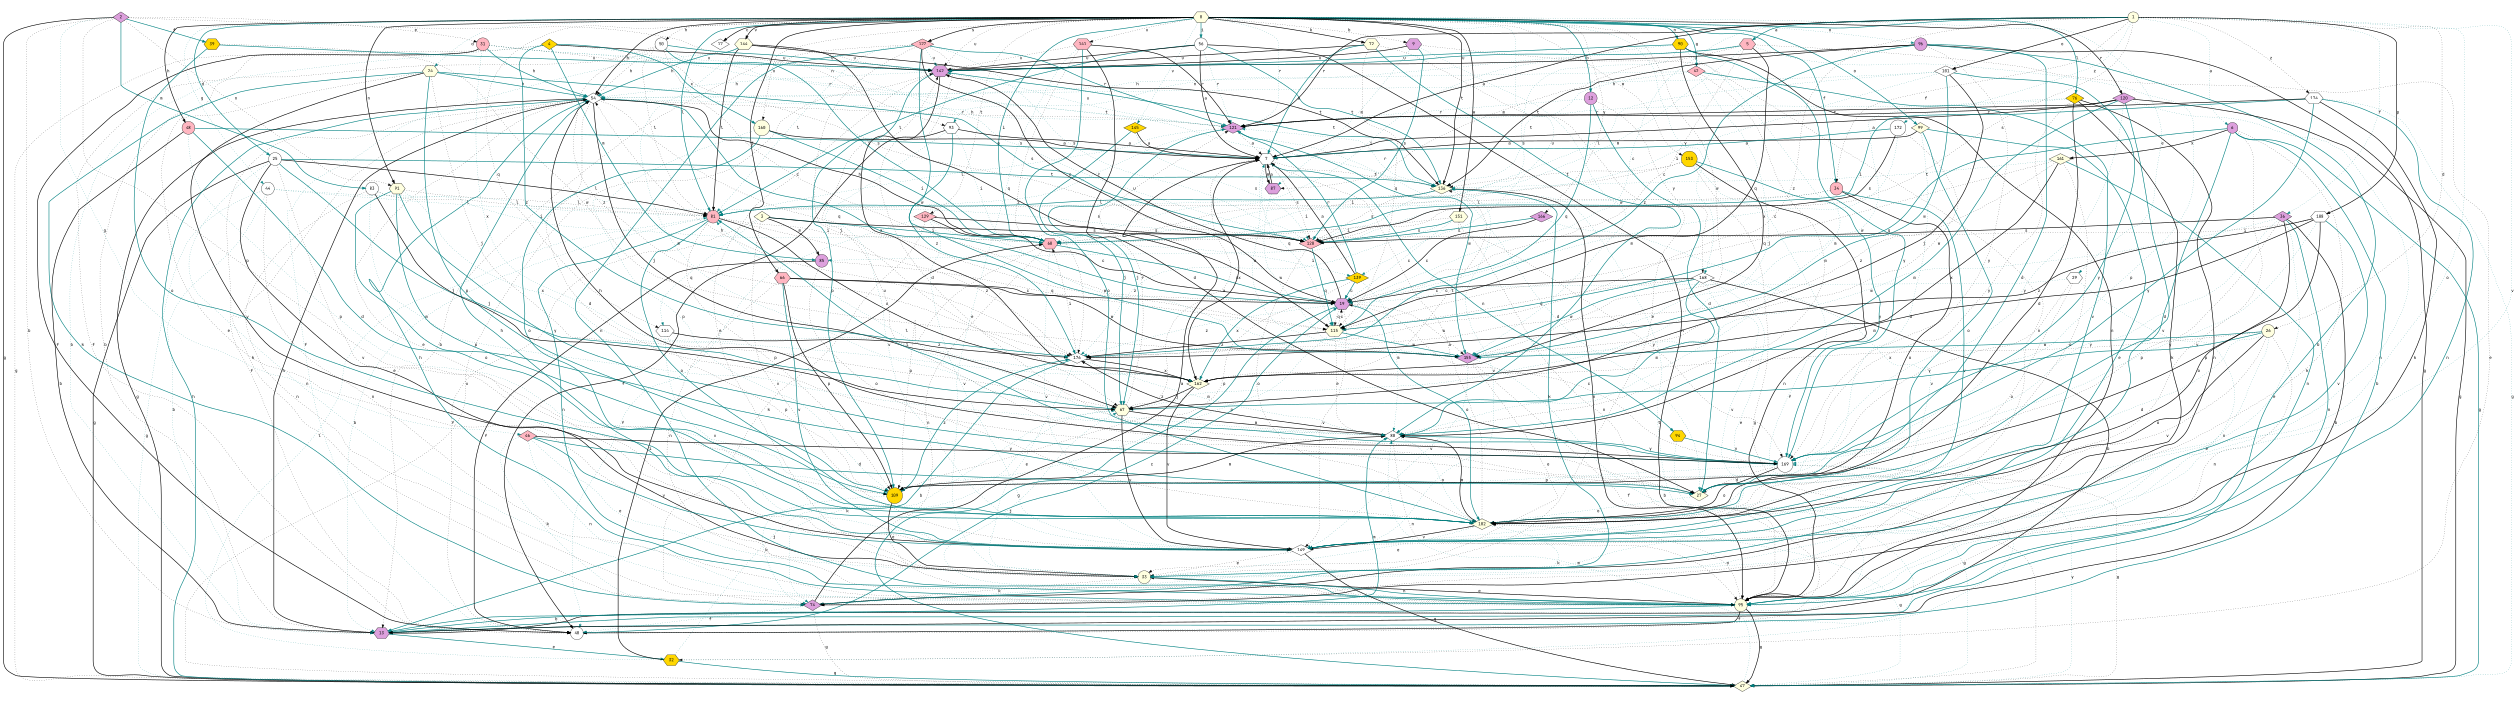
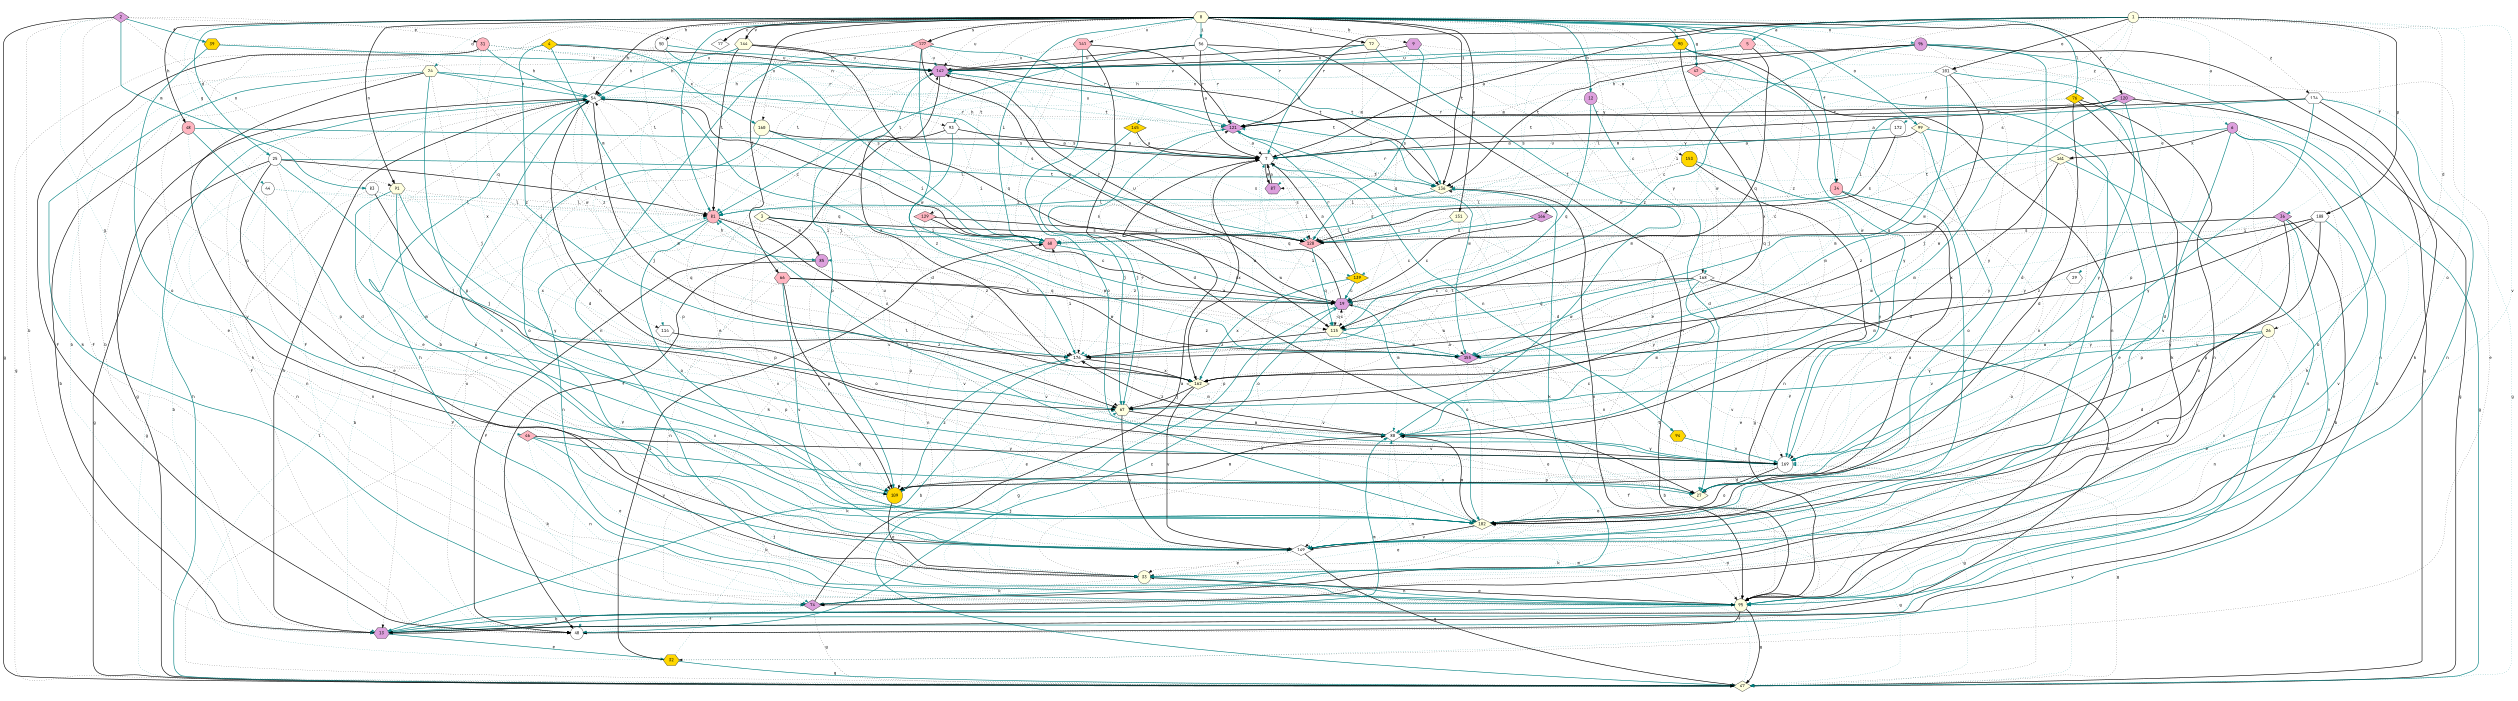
(1463, 58) -> (1463, 58)
(1336, 408) -> (1162, 495)
